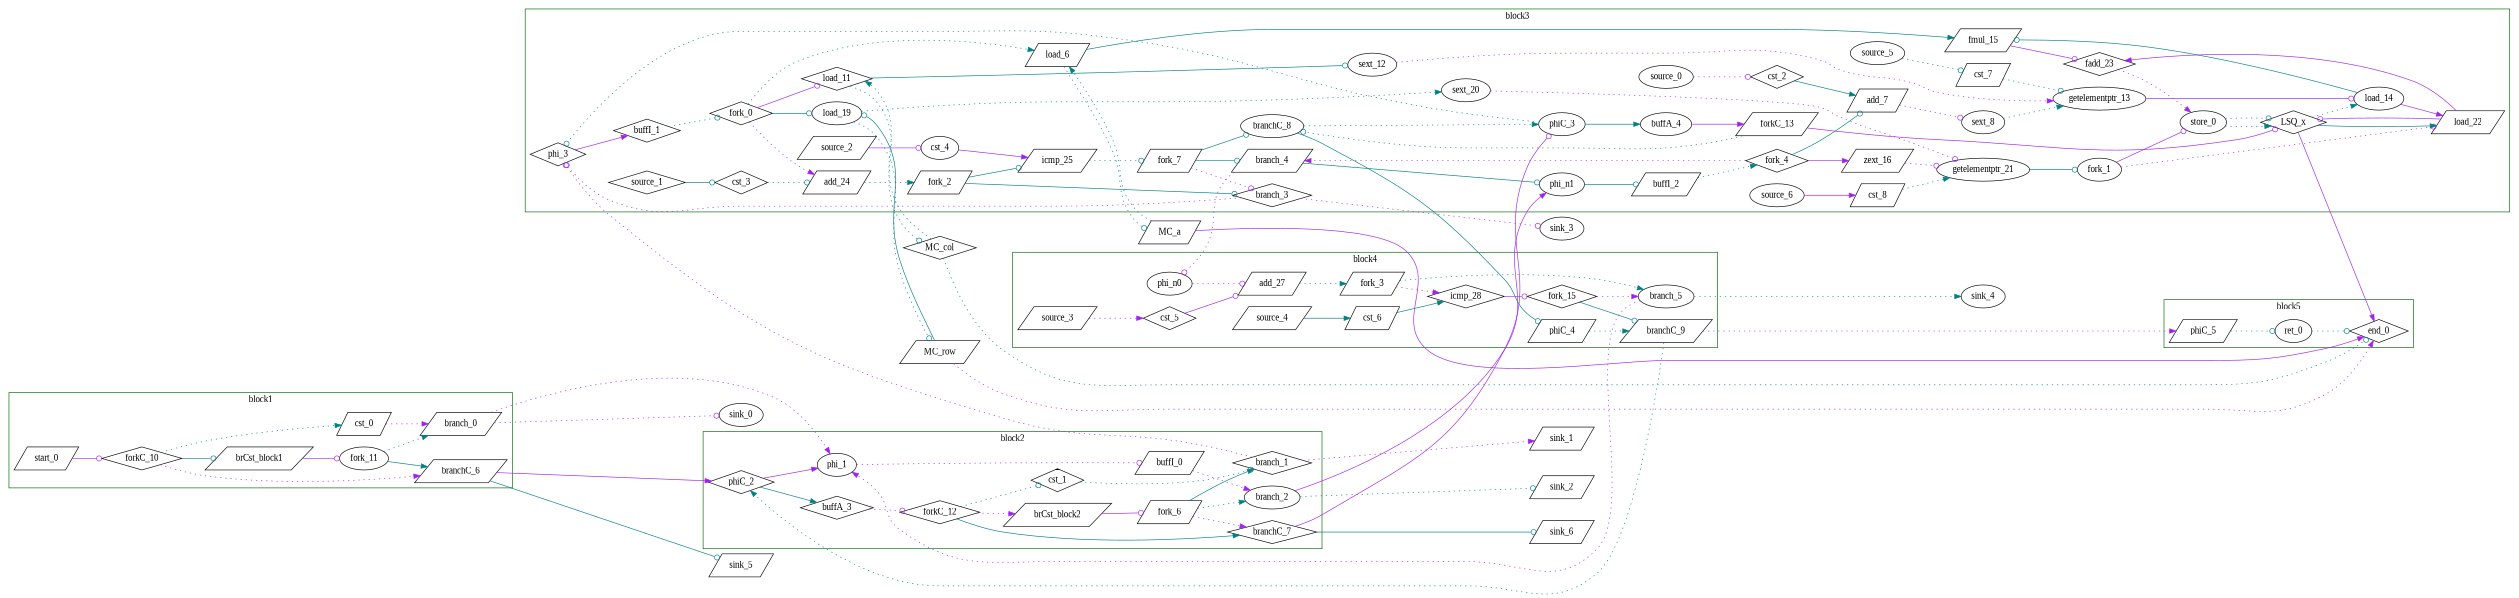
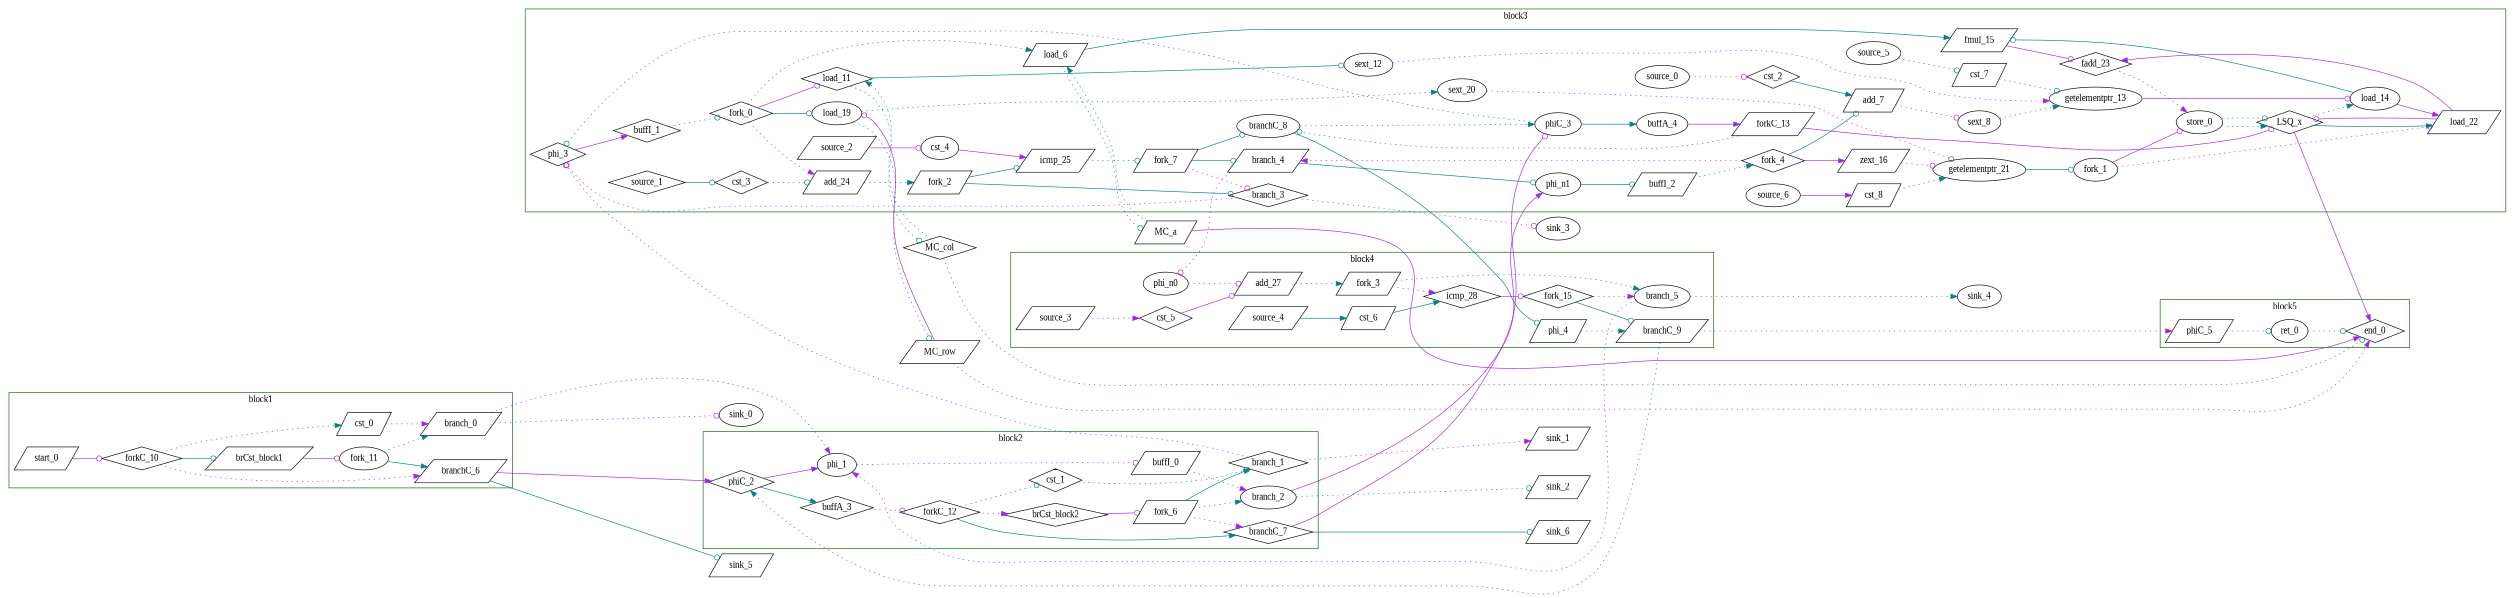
(905, 275) -> (905, 275)
(1562, 331) -> (1558, 331)
(1057, 515) -> (1056, 515)
